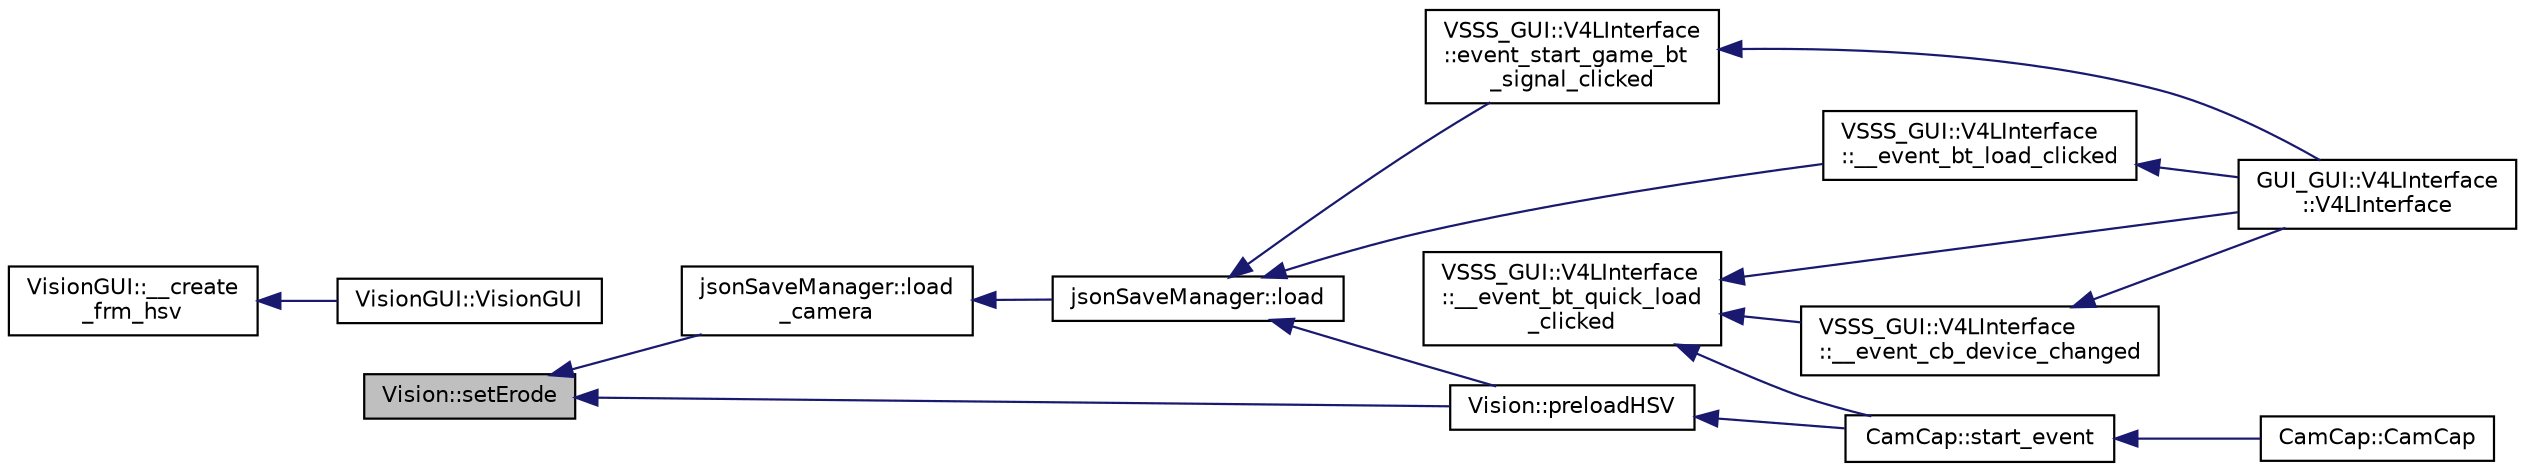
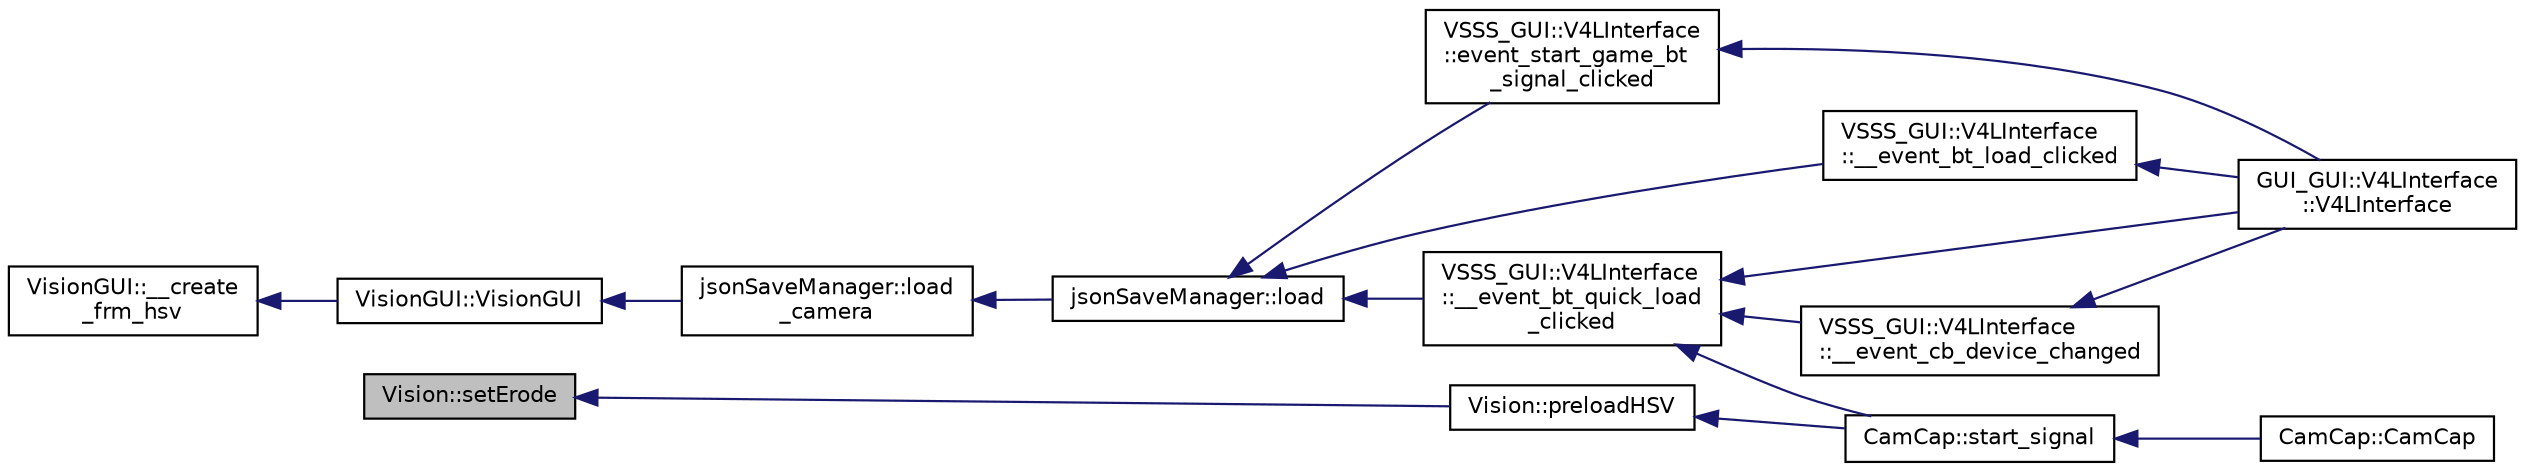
(637, 352) -> (653, 301)
(1394, 357) -> (1395, 299)
(1980, 439) -> (1980, 439)
